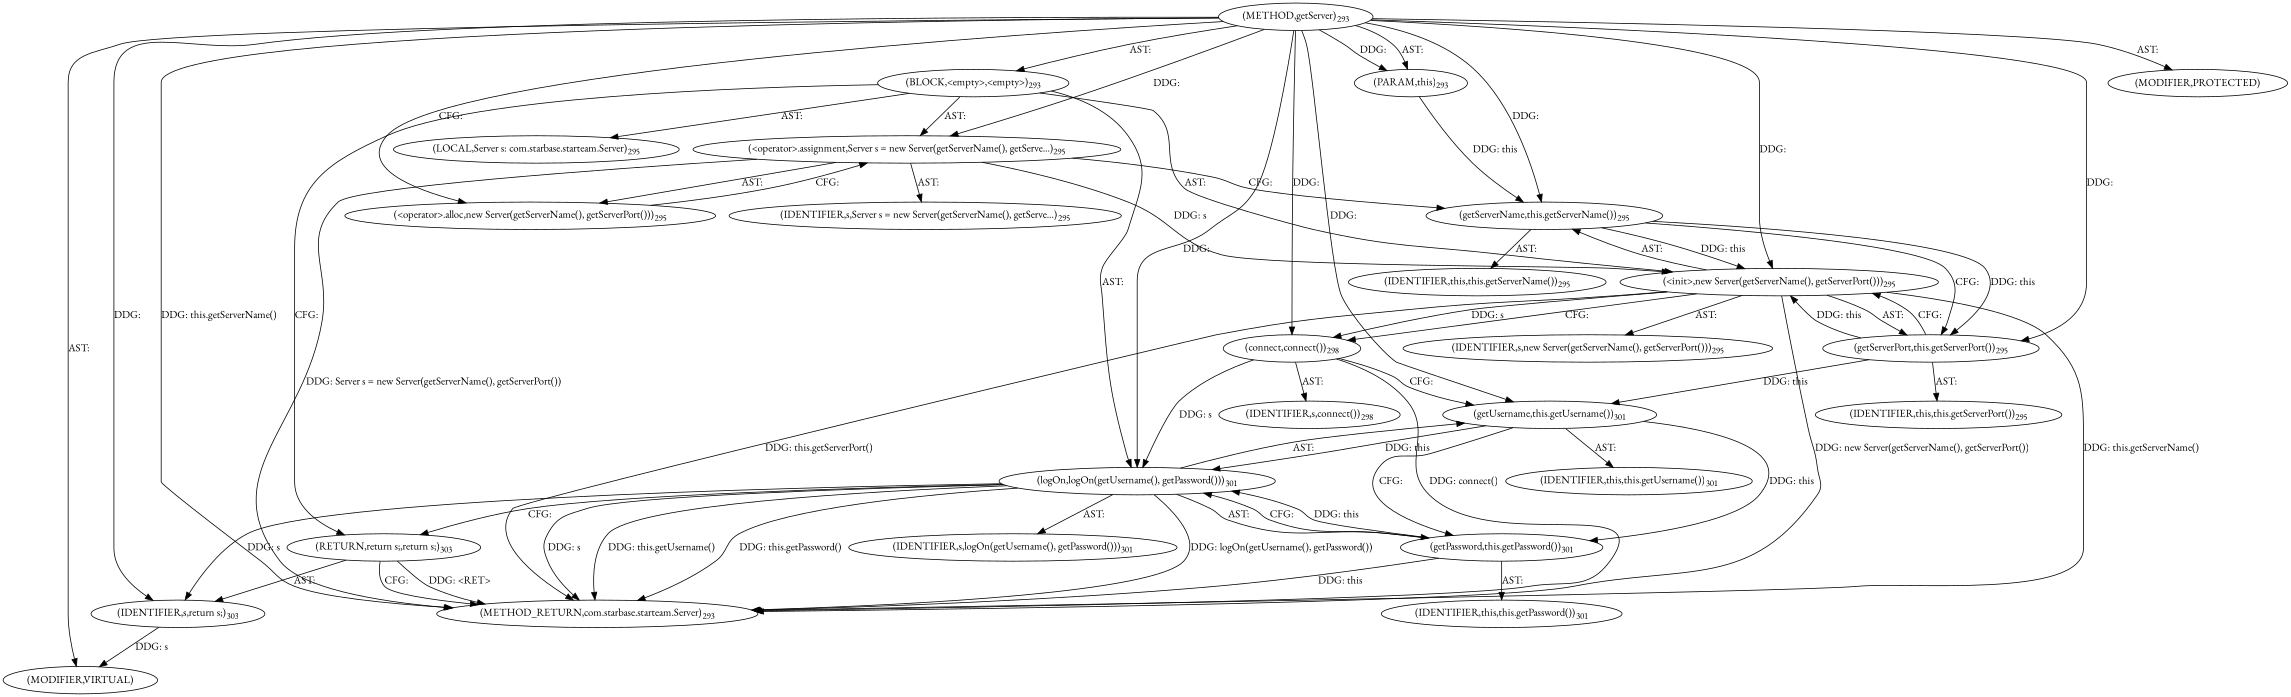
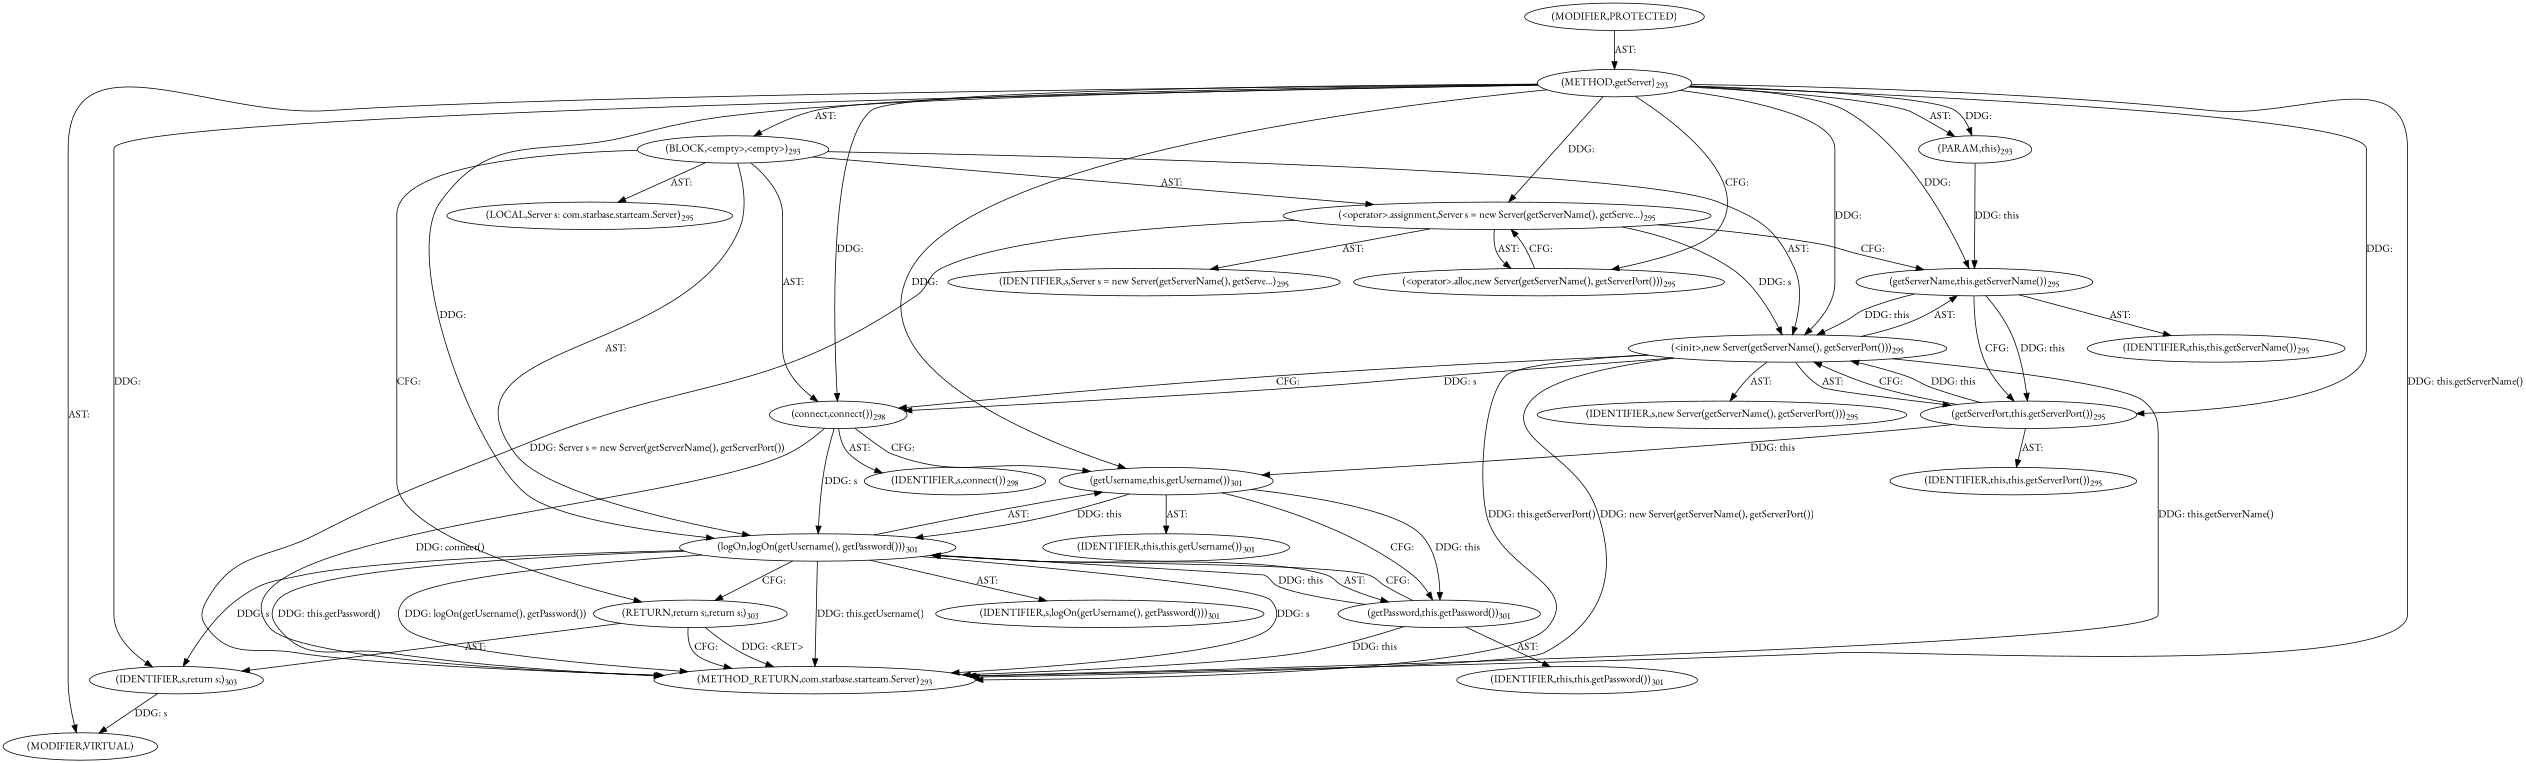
(1771, 27) -> (1615, 46)
none -> (783, 280)
